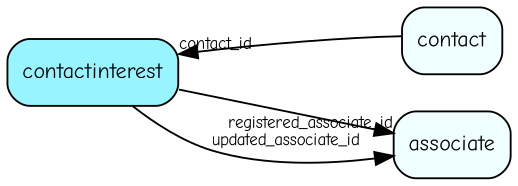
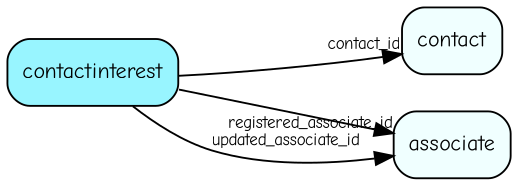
(299, 42) -> (281, 68)
